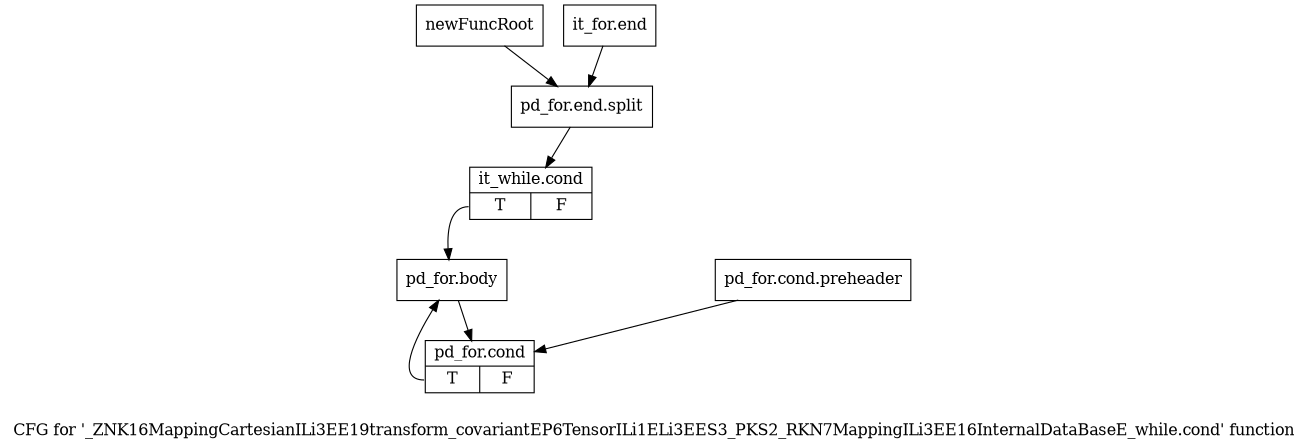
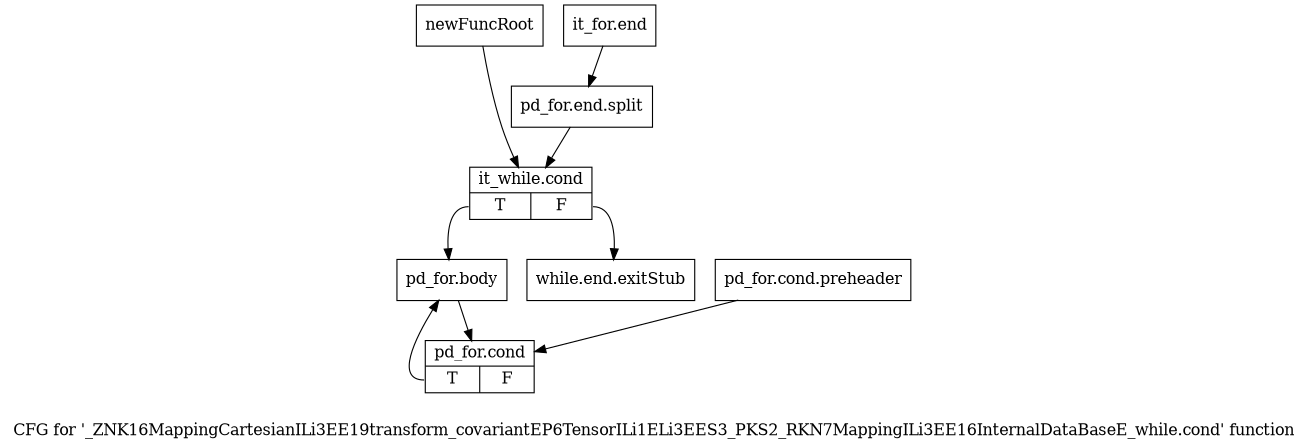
(526, 63) -> (495, 103)
none -> (611, 280)
